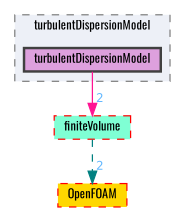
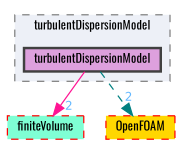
(92, 155) -> (113, 89)
